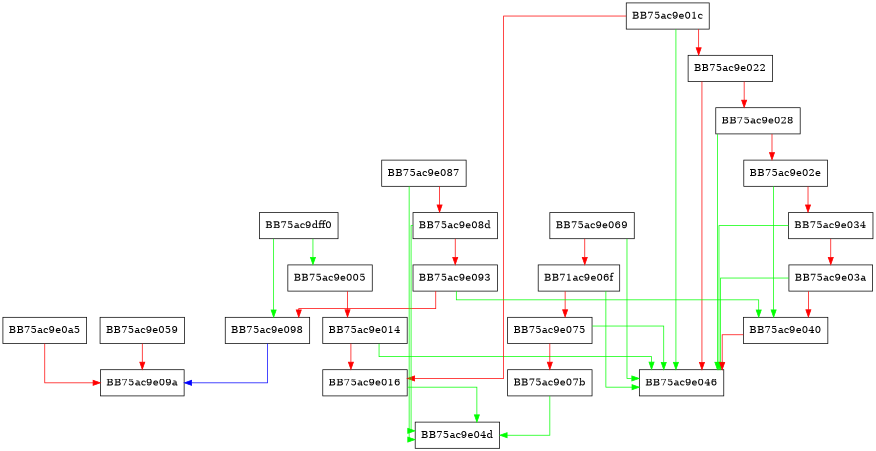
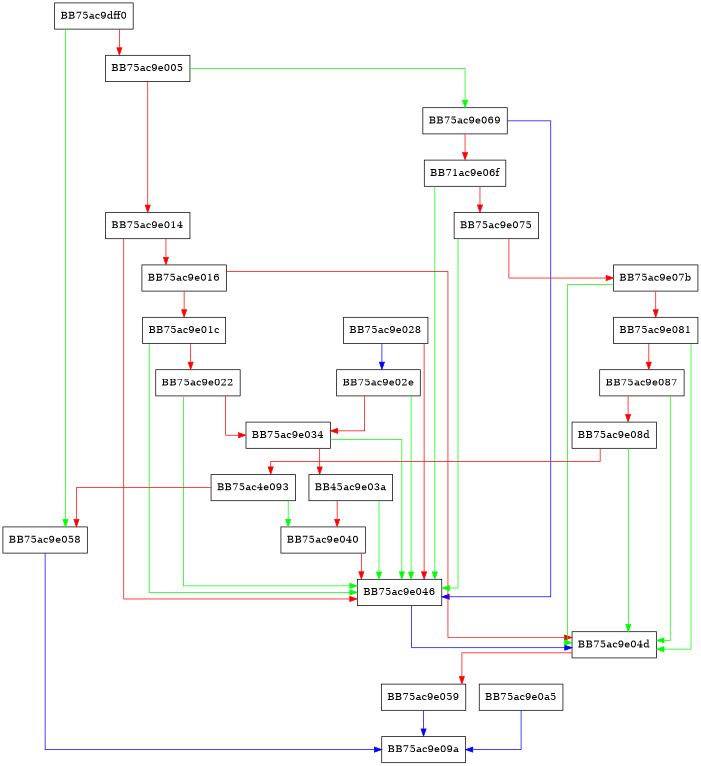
none -> (344, 68)
(744, 91) -> (226, 422)
(772, 143) -> (382, 353)
(504, 180) -> (184, 300)
(717, 220) -> (424, 452)
(702, 222) -> (183, 574)
(313, 248) -> (119, 38)
(774, 248) -> (411, 484)
(455, 278) -> (253, 488)
(831, 278) -> (351, 488)
(627, 311) -> (551, 388)
(267, 330) -> (45, 540)
none -> (656, 330)
(142, 353) -> (424, 720)
(512, 357) -> (124, 532)
(49, 383) -> (517, 750)
(456, 387) -> (448, 402)
none -> (467, 648)
none -> (505, 653)
